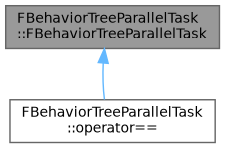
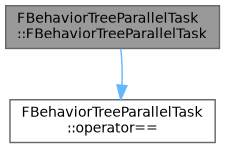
(103, 81) -> (122, 67)
